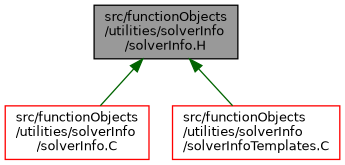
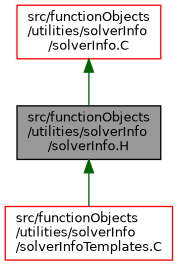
(117, 87) -> (89, 89)
